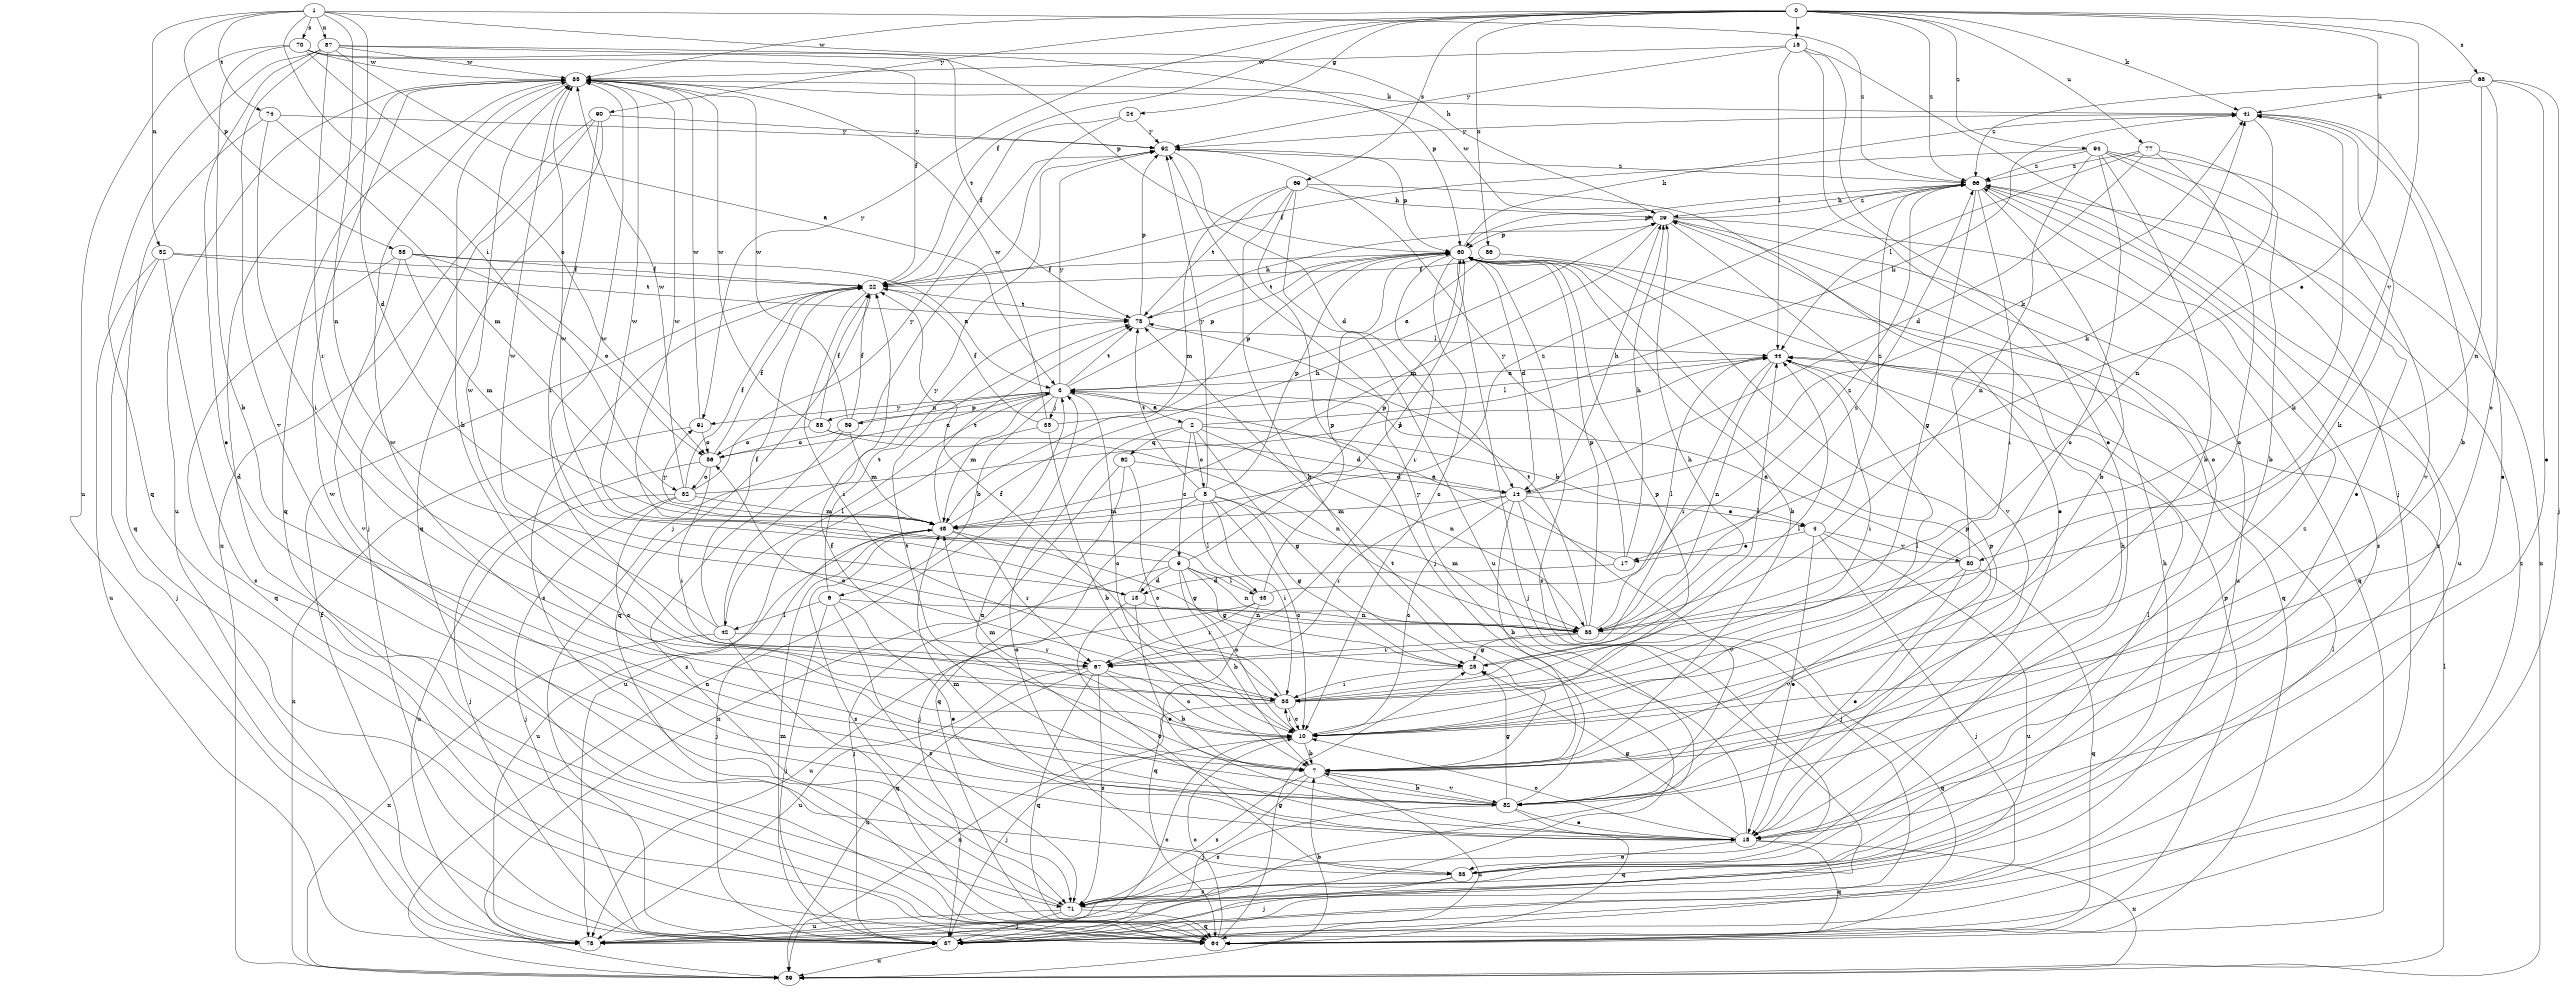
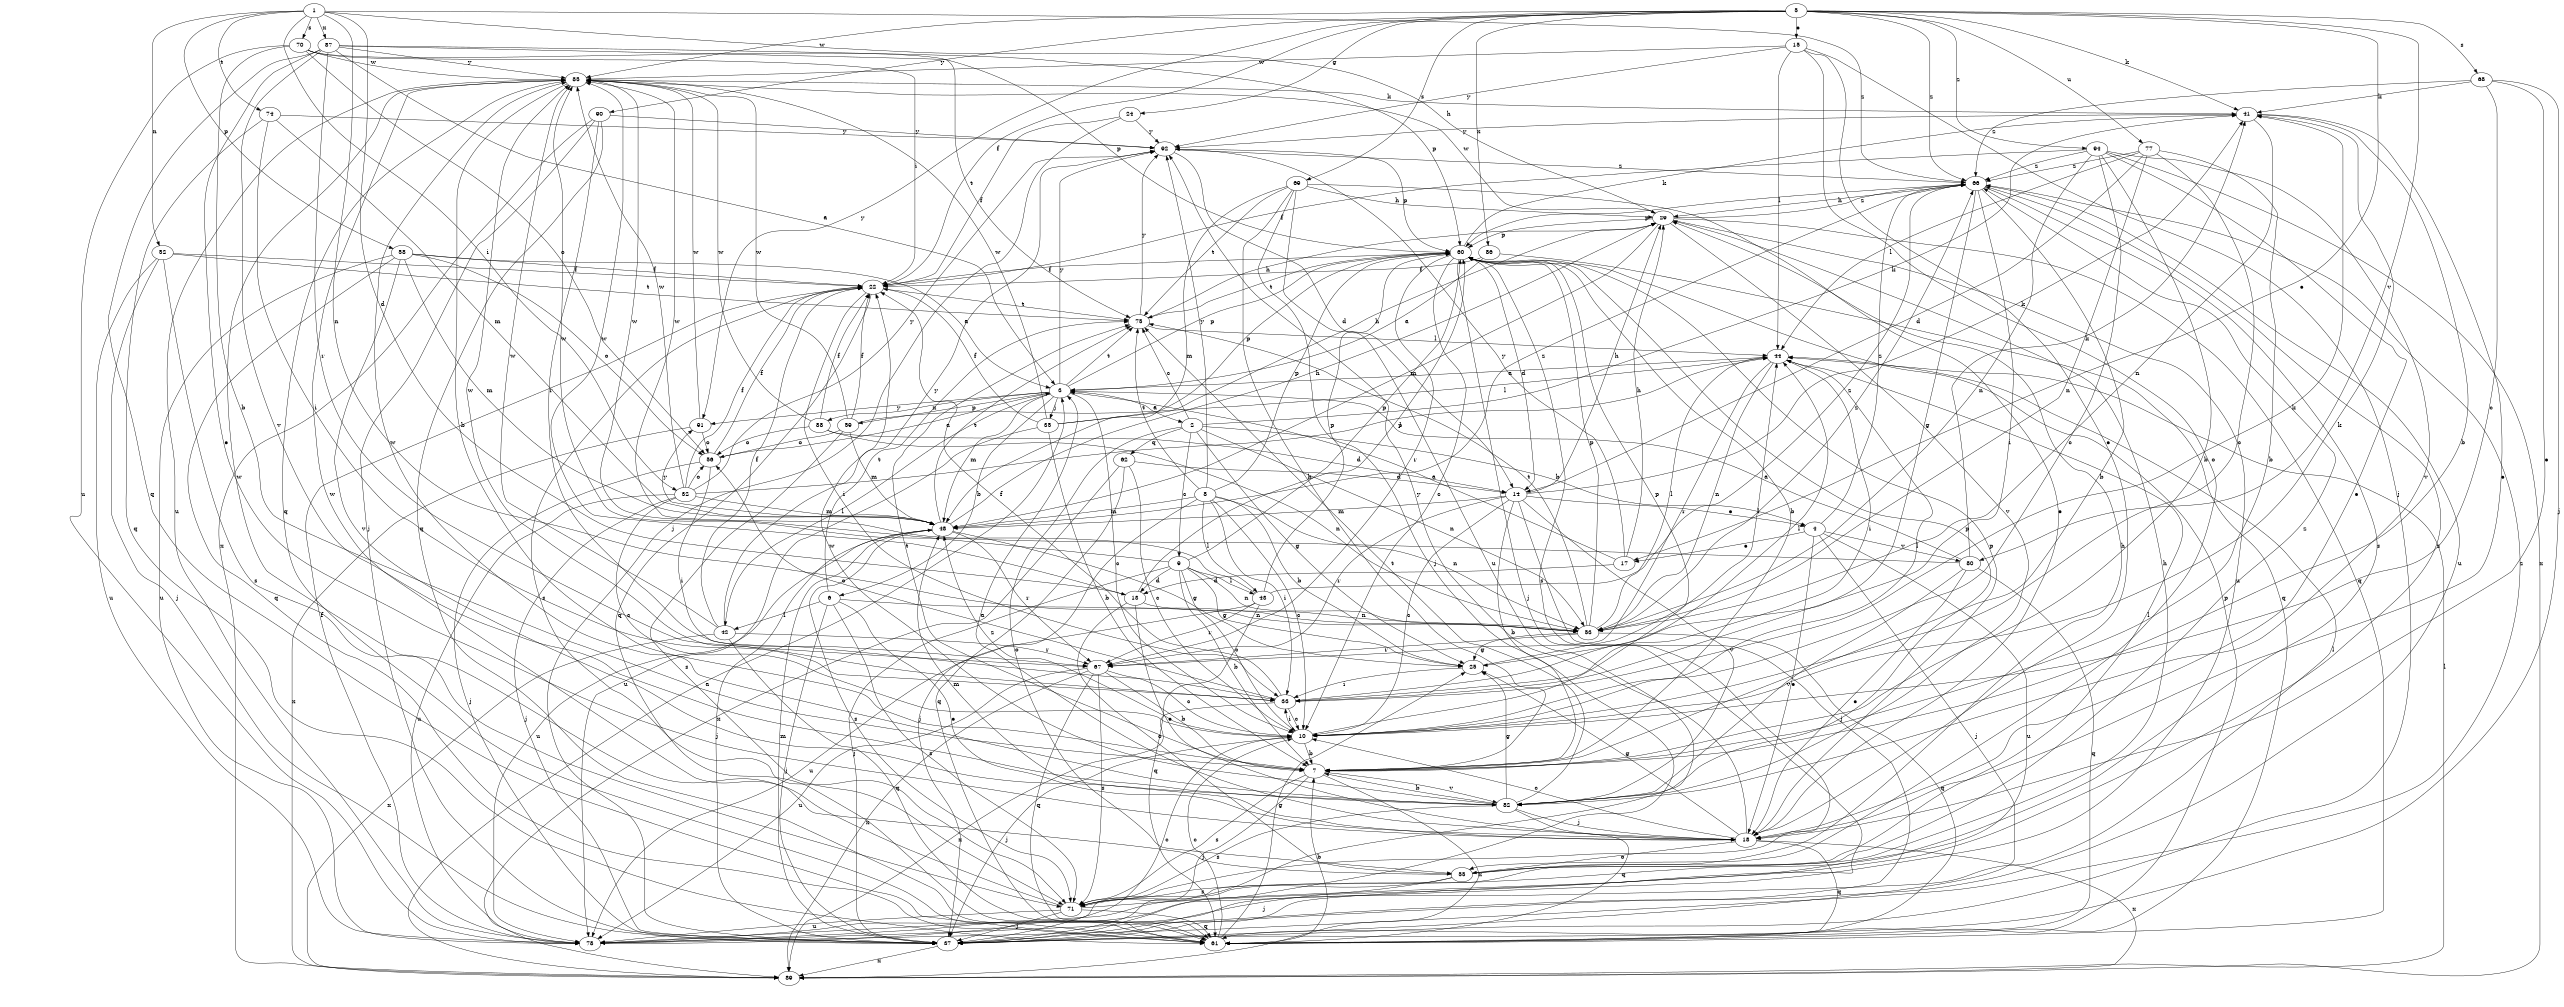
(1796, 11) -> (1796, 11)
(470, 63) -> (470, 63)
(916, 166) -> (916, 166)
(1144, 235) -> (1144, 235)
(1198, 458) -> (1166, 375)
(239, 477) -> (239, 477)
(702, 477) -> (694, 478)
(2191, 519) -> (1949, 468)
(832, 546) -> (832, 546)
(1455, 564) -> (1455, 564)
(1299, 581) -> (1299, 581)
(1670, 602) -> (1355, 326)
(992, 633) -> (992, 633)
none -> (177, 676)
(1579, 823) -> (1579, 823)
(1215, 944) -> (1215, 944)
